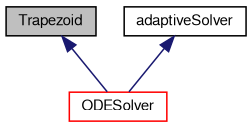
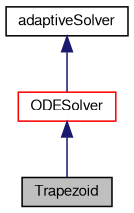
(90, 70) -> (67, 157)
